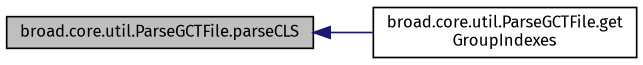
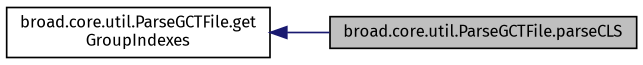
(352, 32) -> (308, 32)
